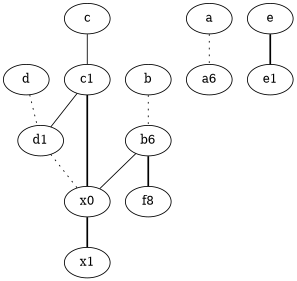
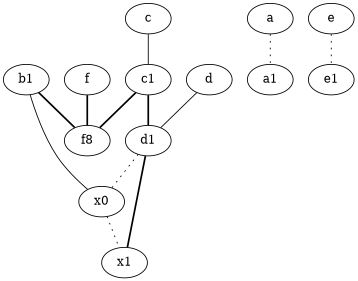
(270, 49) -> (331, 49)
none -> (87, 80)
(148, 80) -> none
(209, 80) -> (270, 80)
(33, 110) -> (179, 110)
(64, 110) -> (148, 110)
(87, 141) -> (118, 110)
(148, 141) -> (26, 80)
none -> (136, 202)
(87, 232) -> (113, 232)
